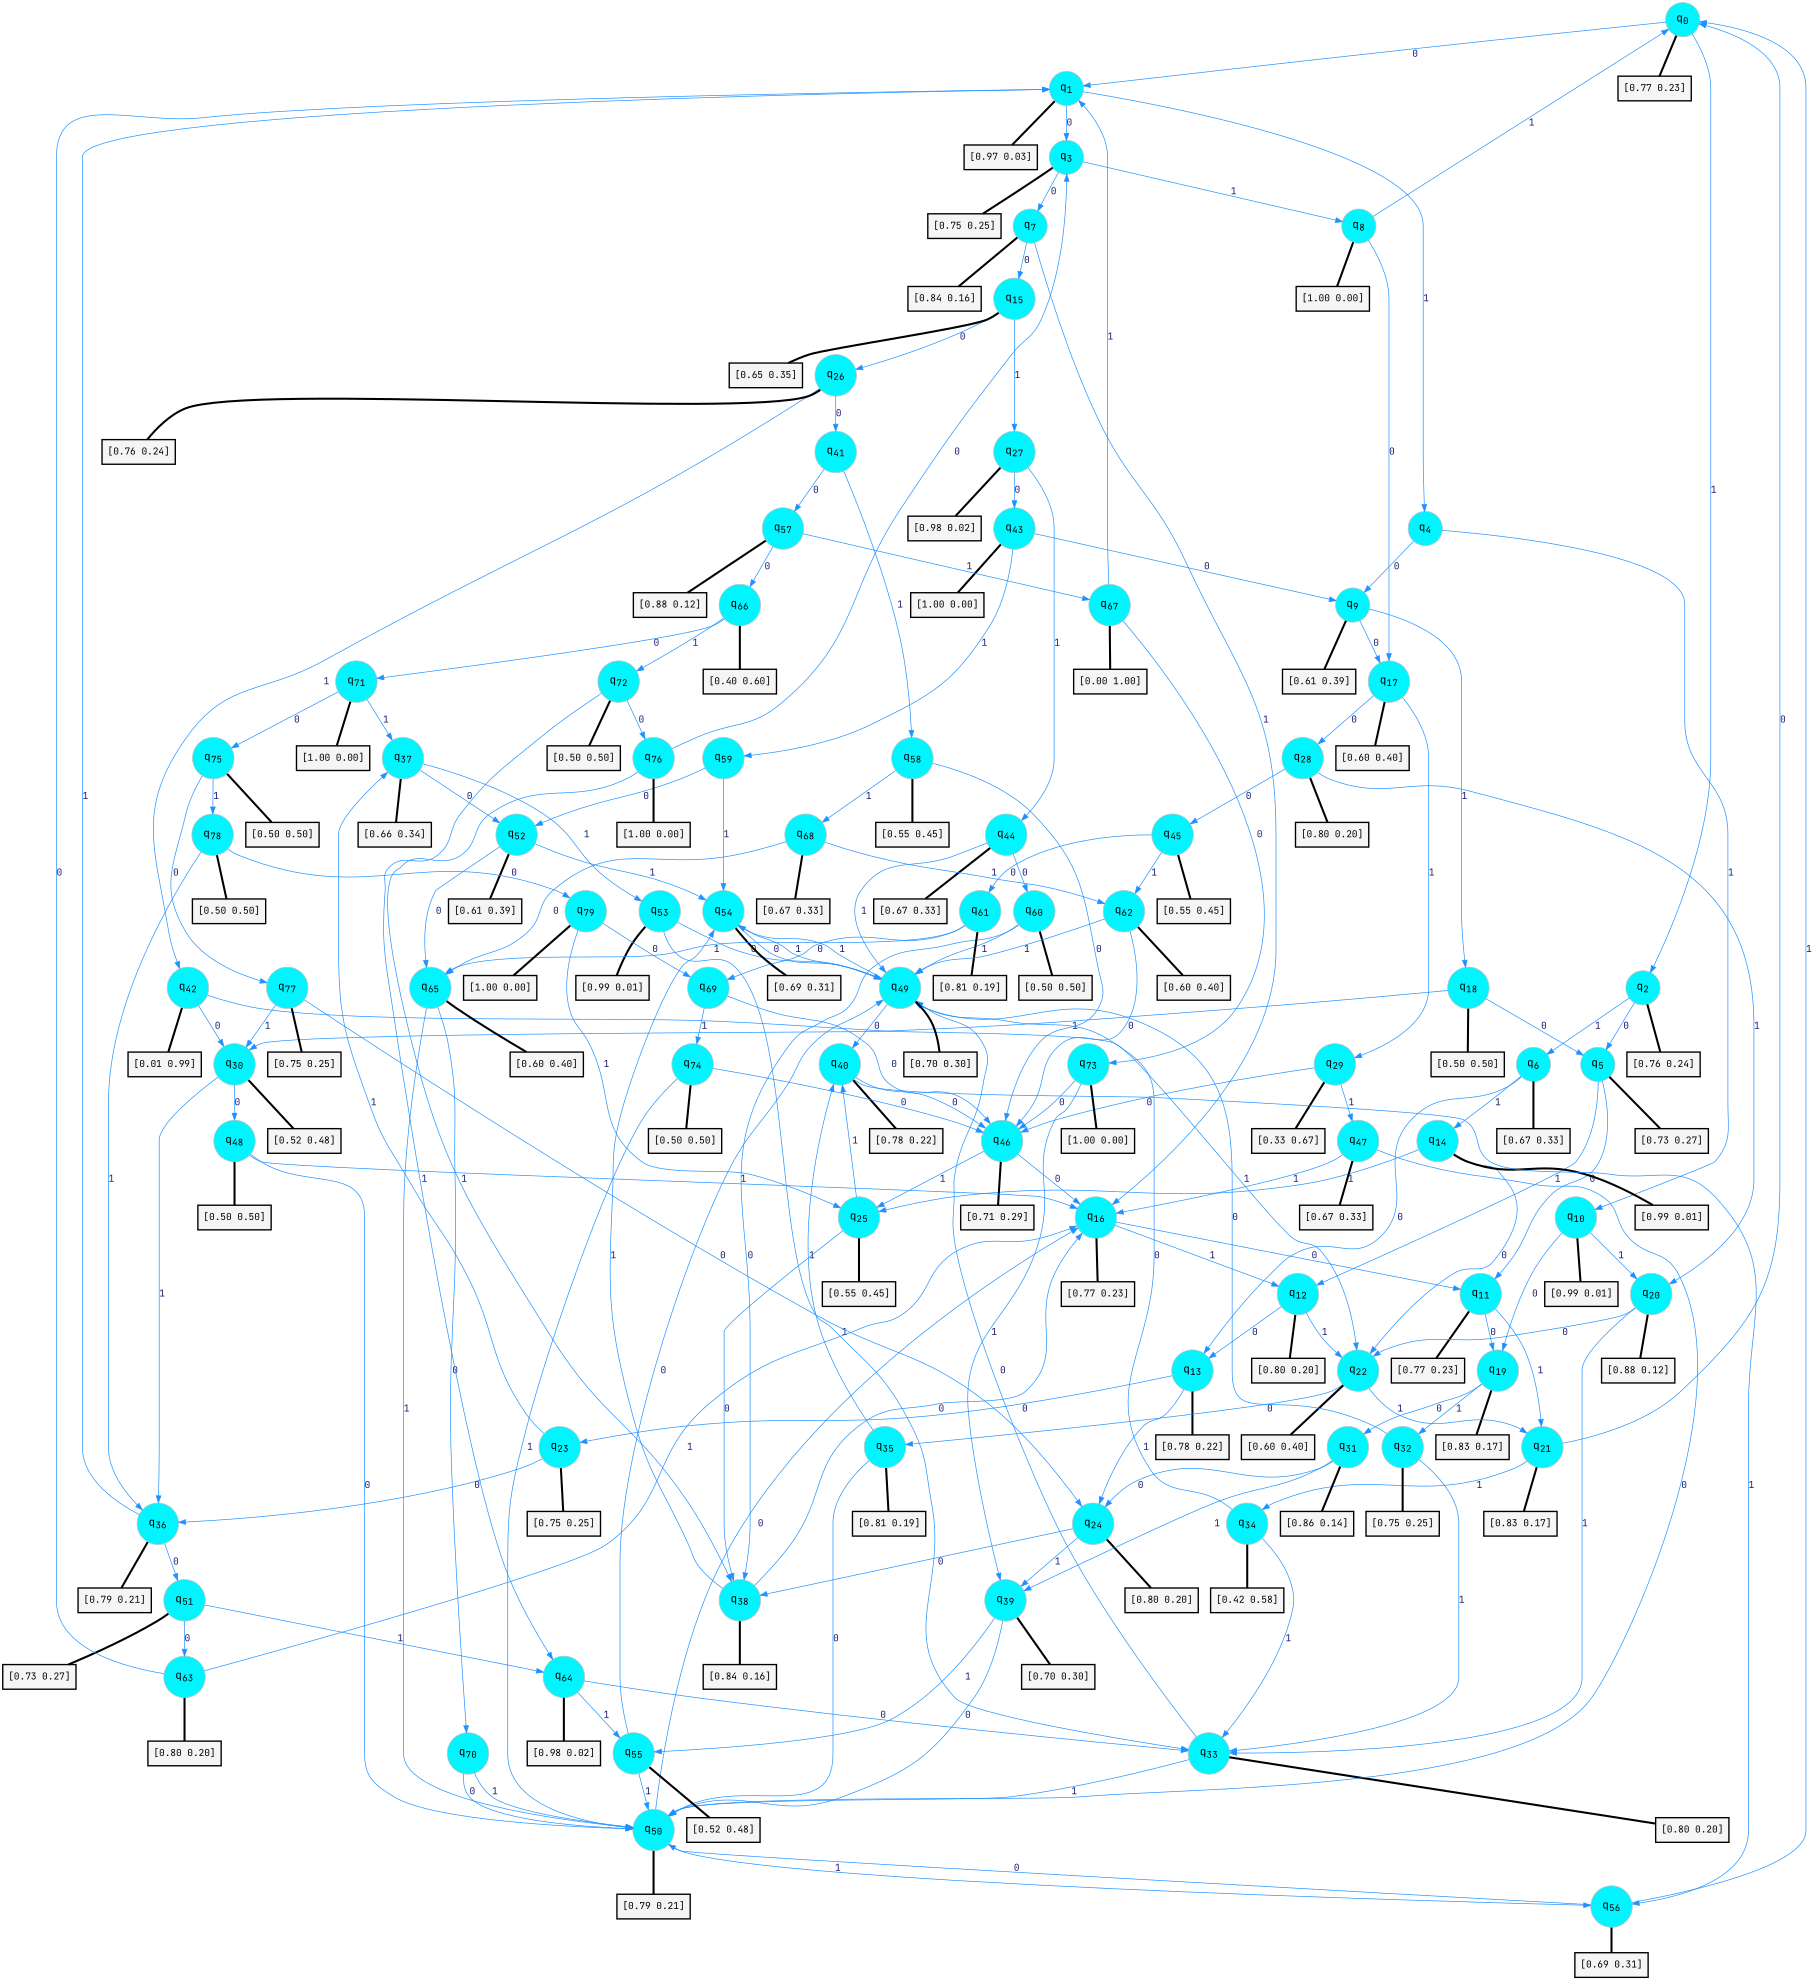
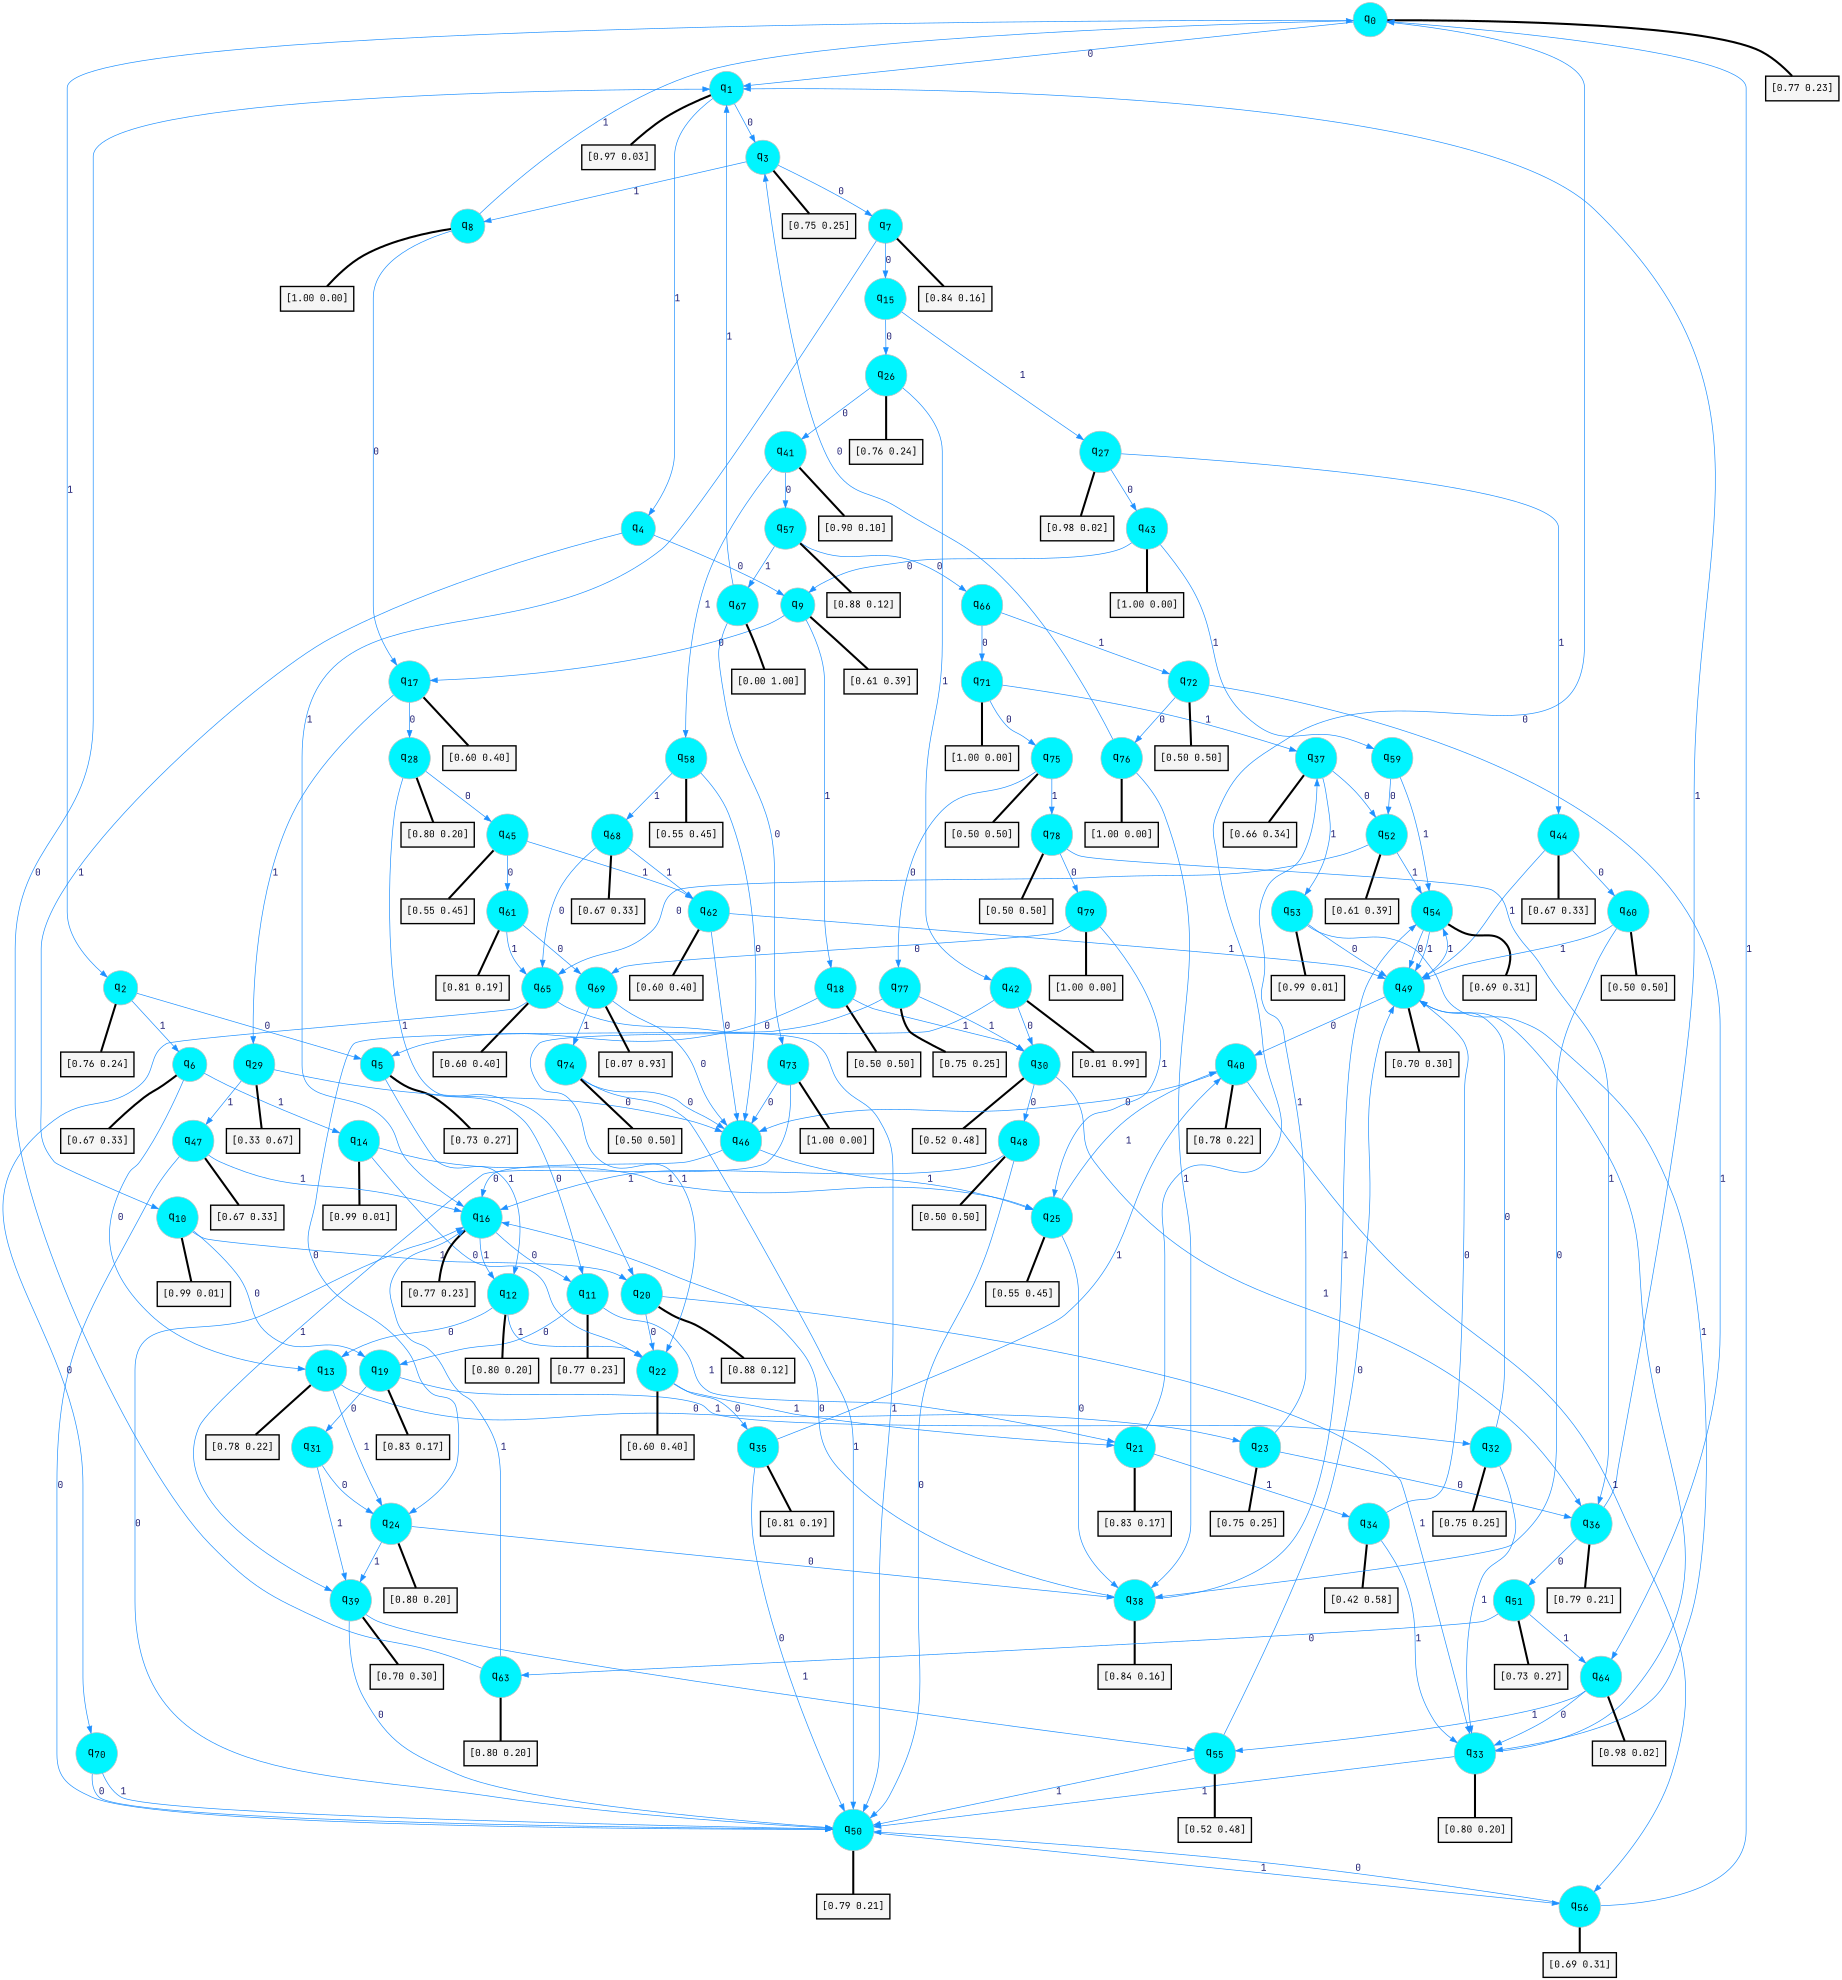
(766, 375) -> none
none -> (855, 528)
(740, 682) -> none
none -> (636, 1064)
(997, 1218) -> none
(1317, 1524) -> none
